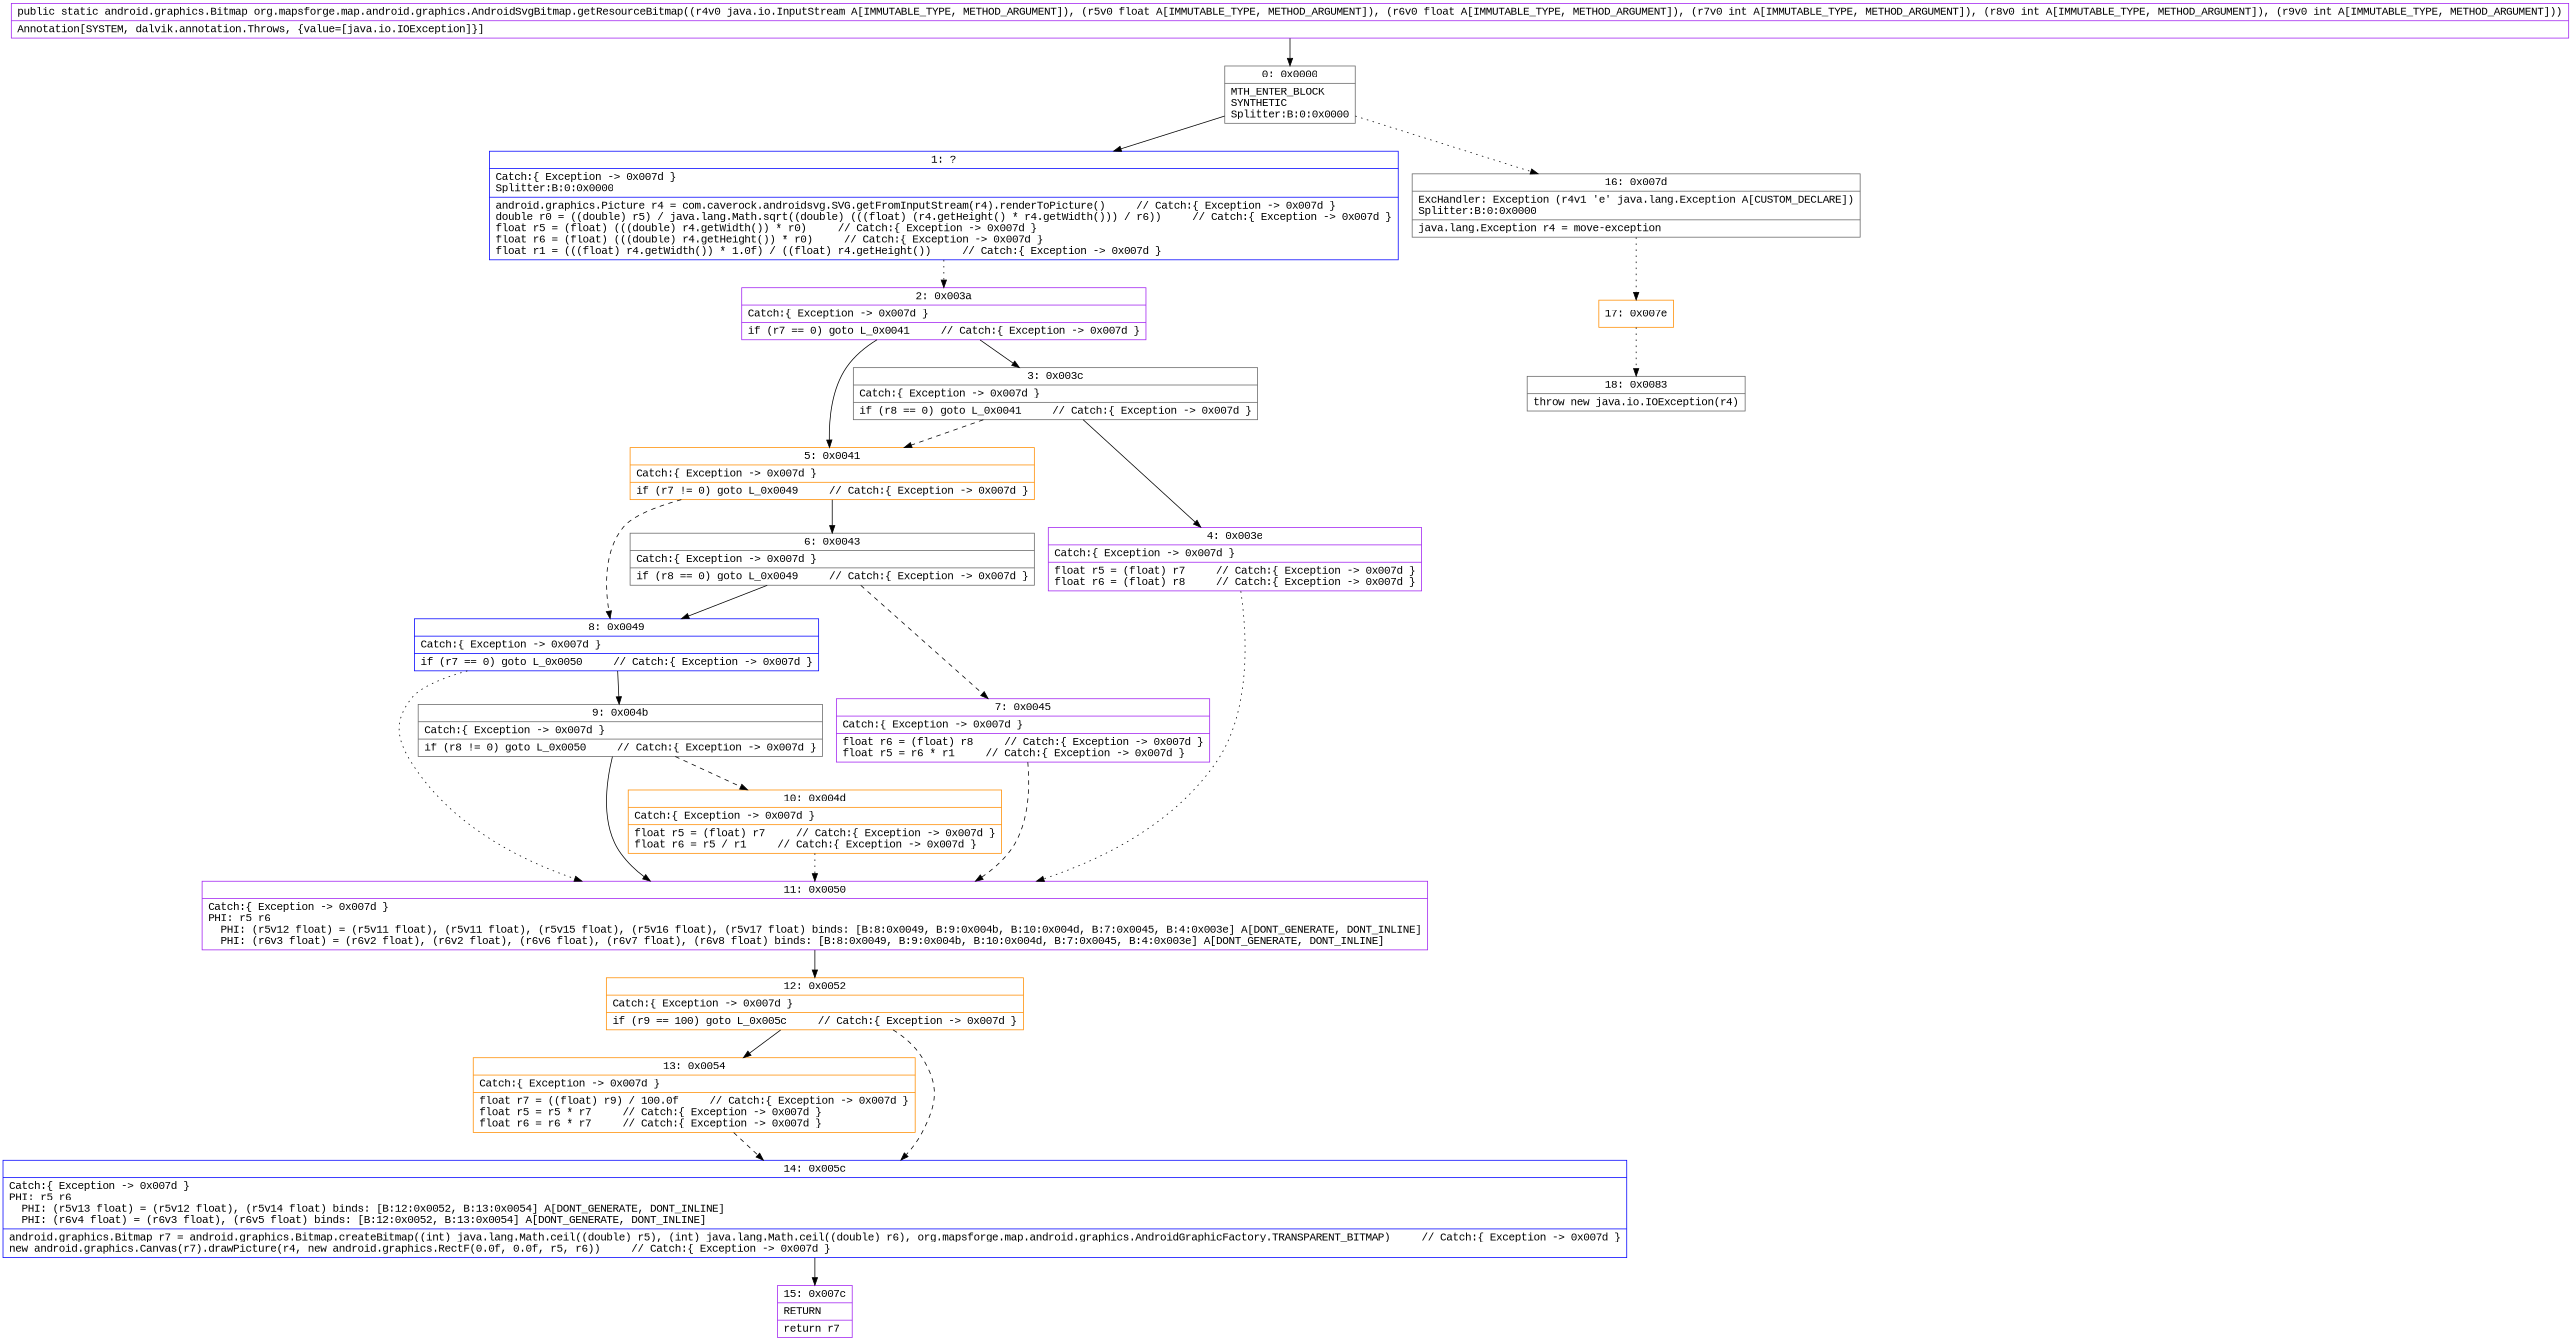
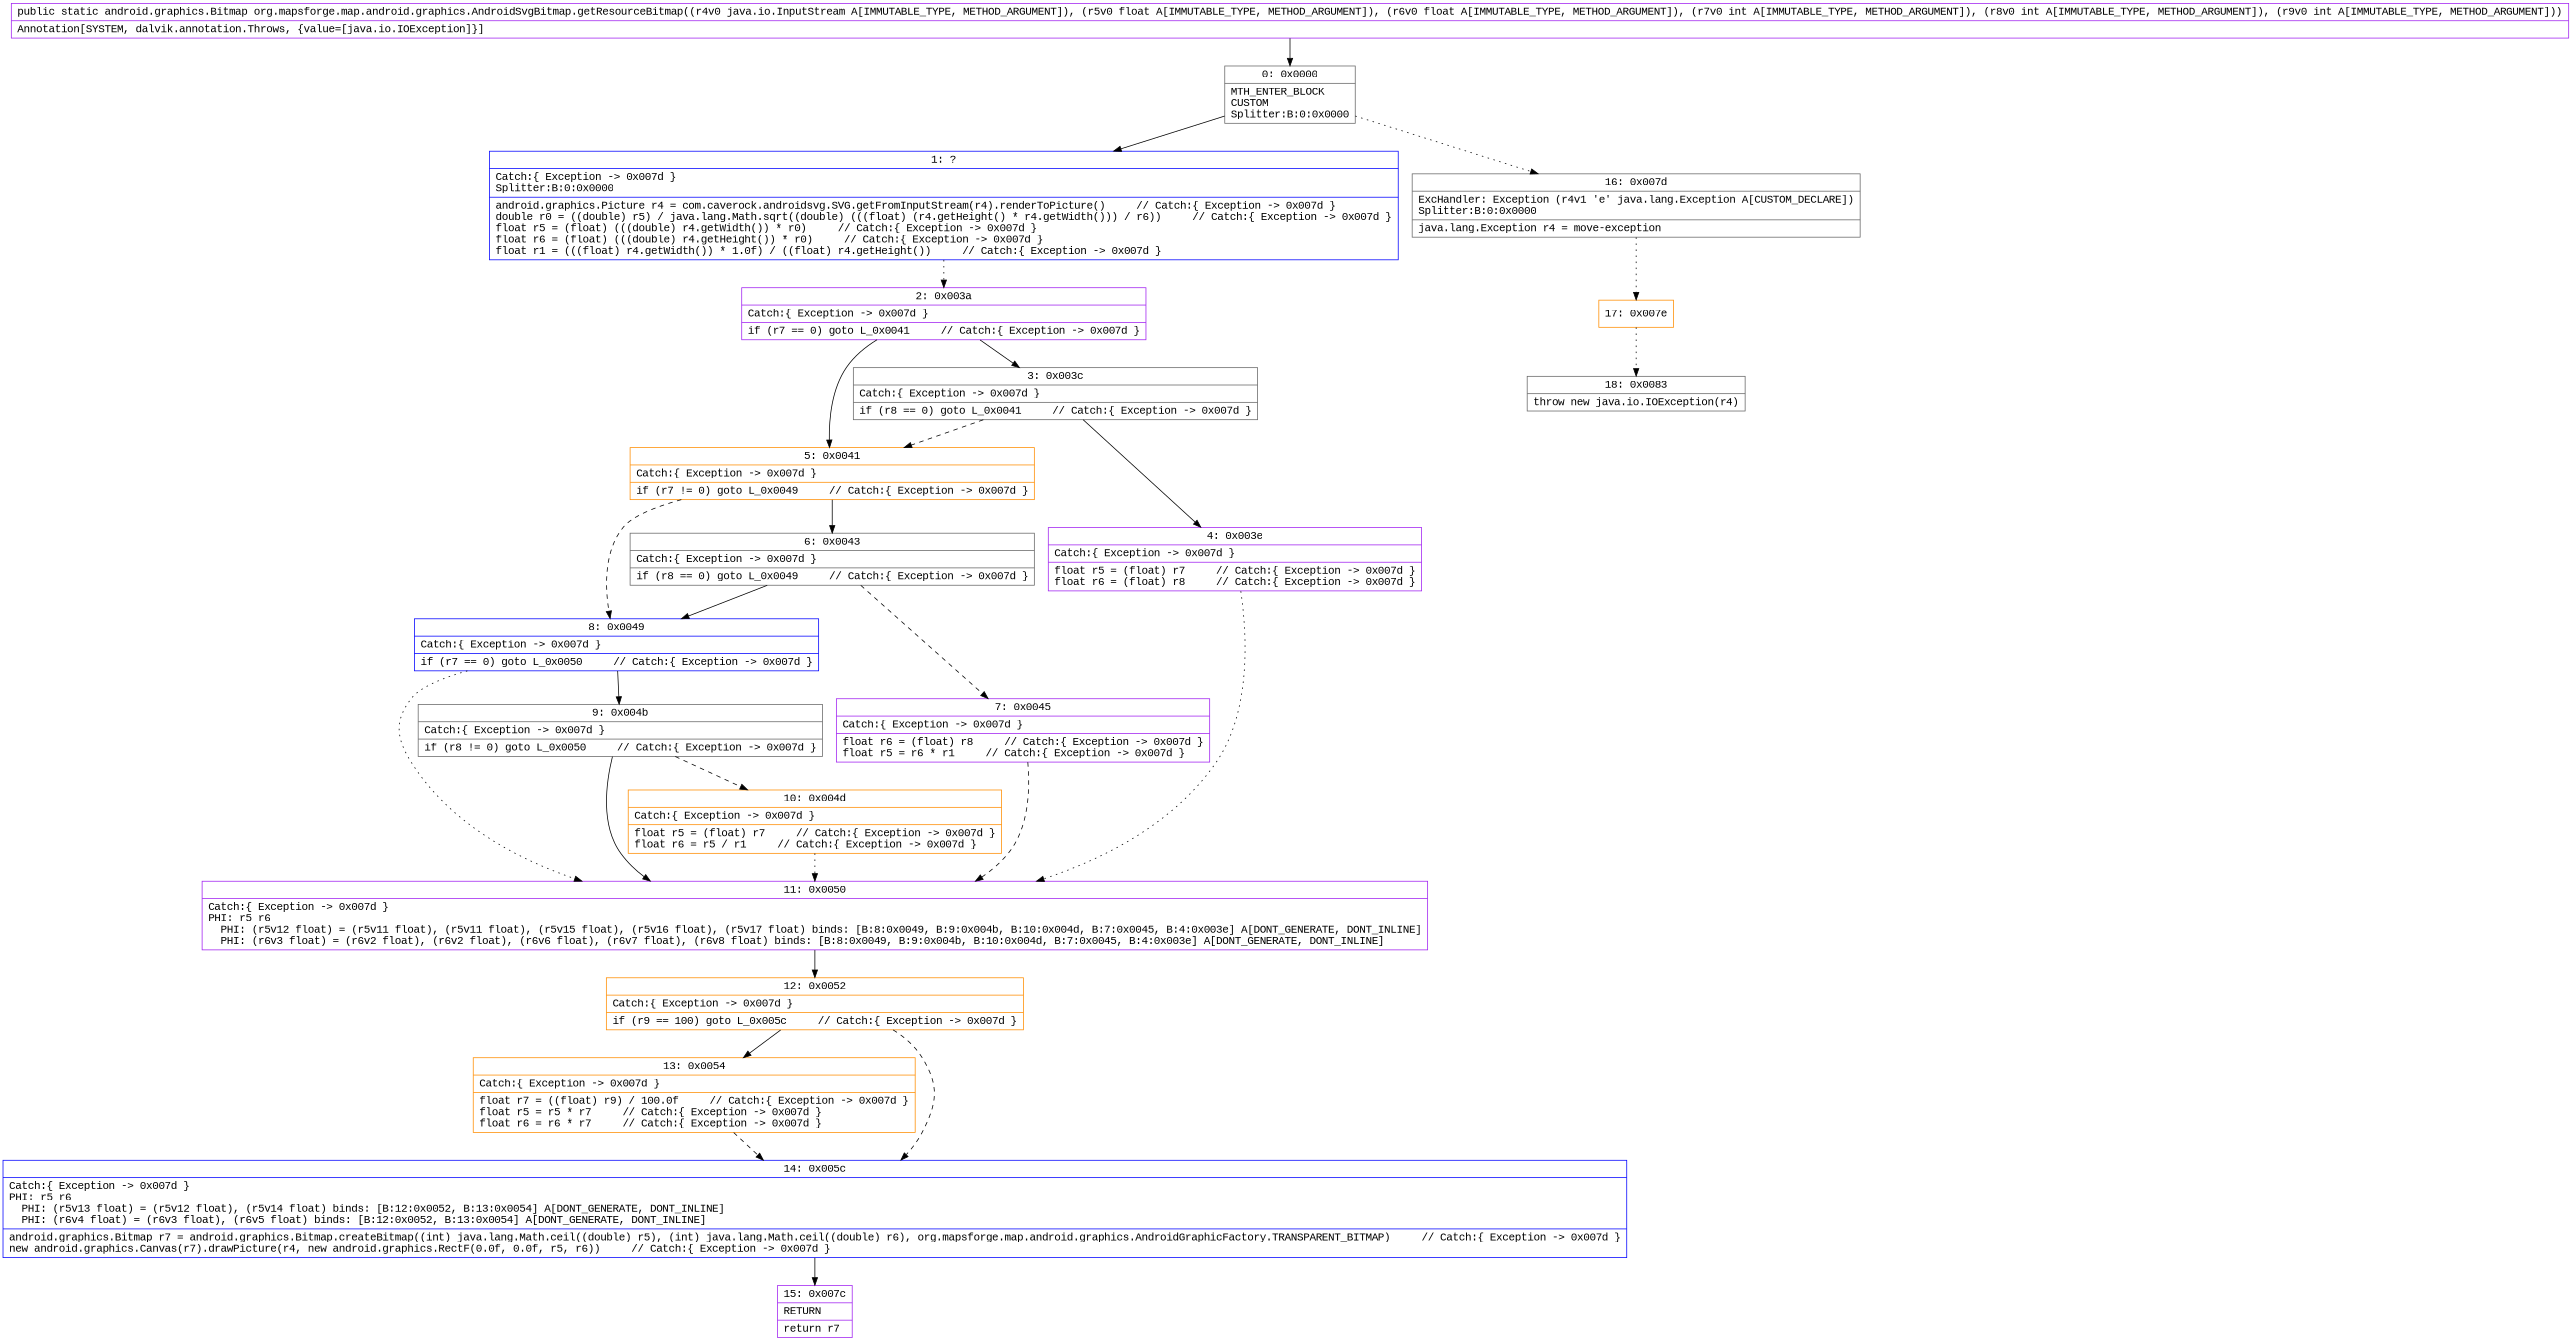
(1259, 103) -> (1250, 103)
